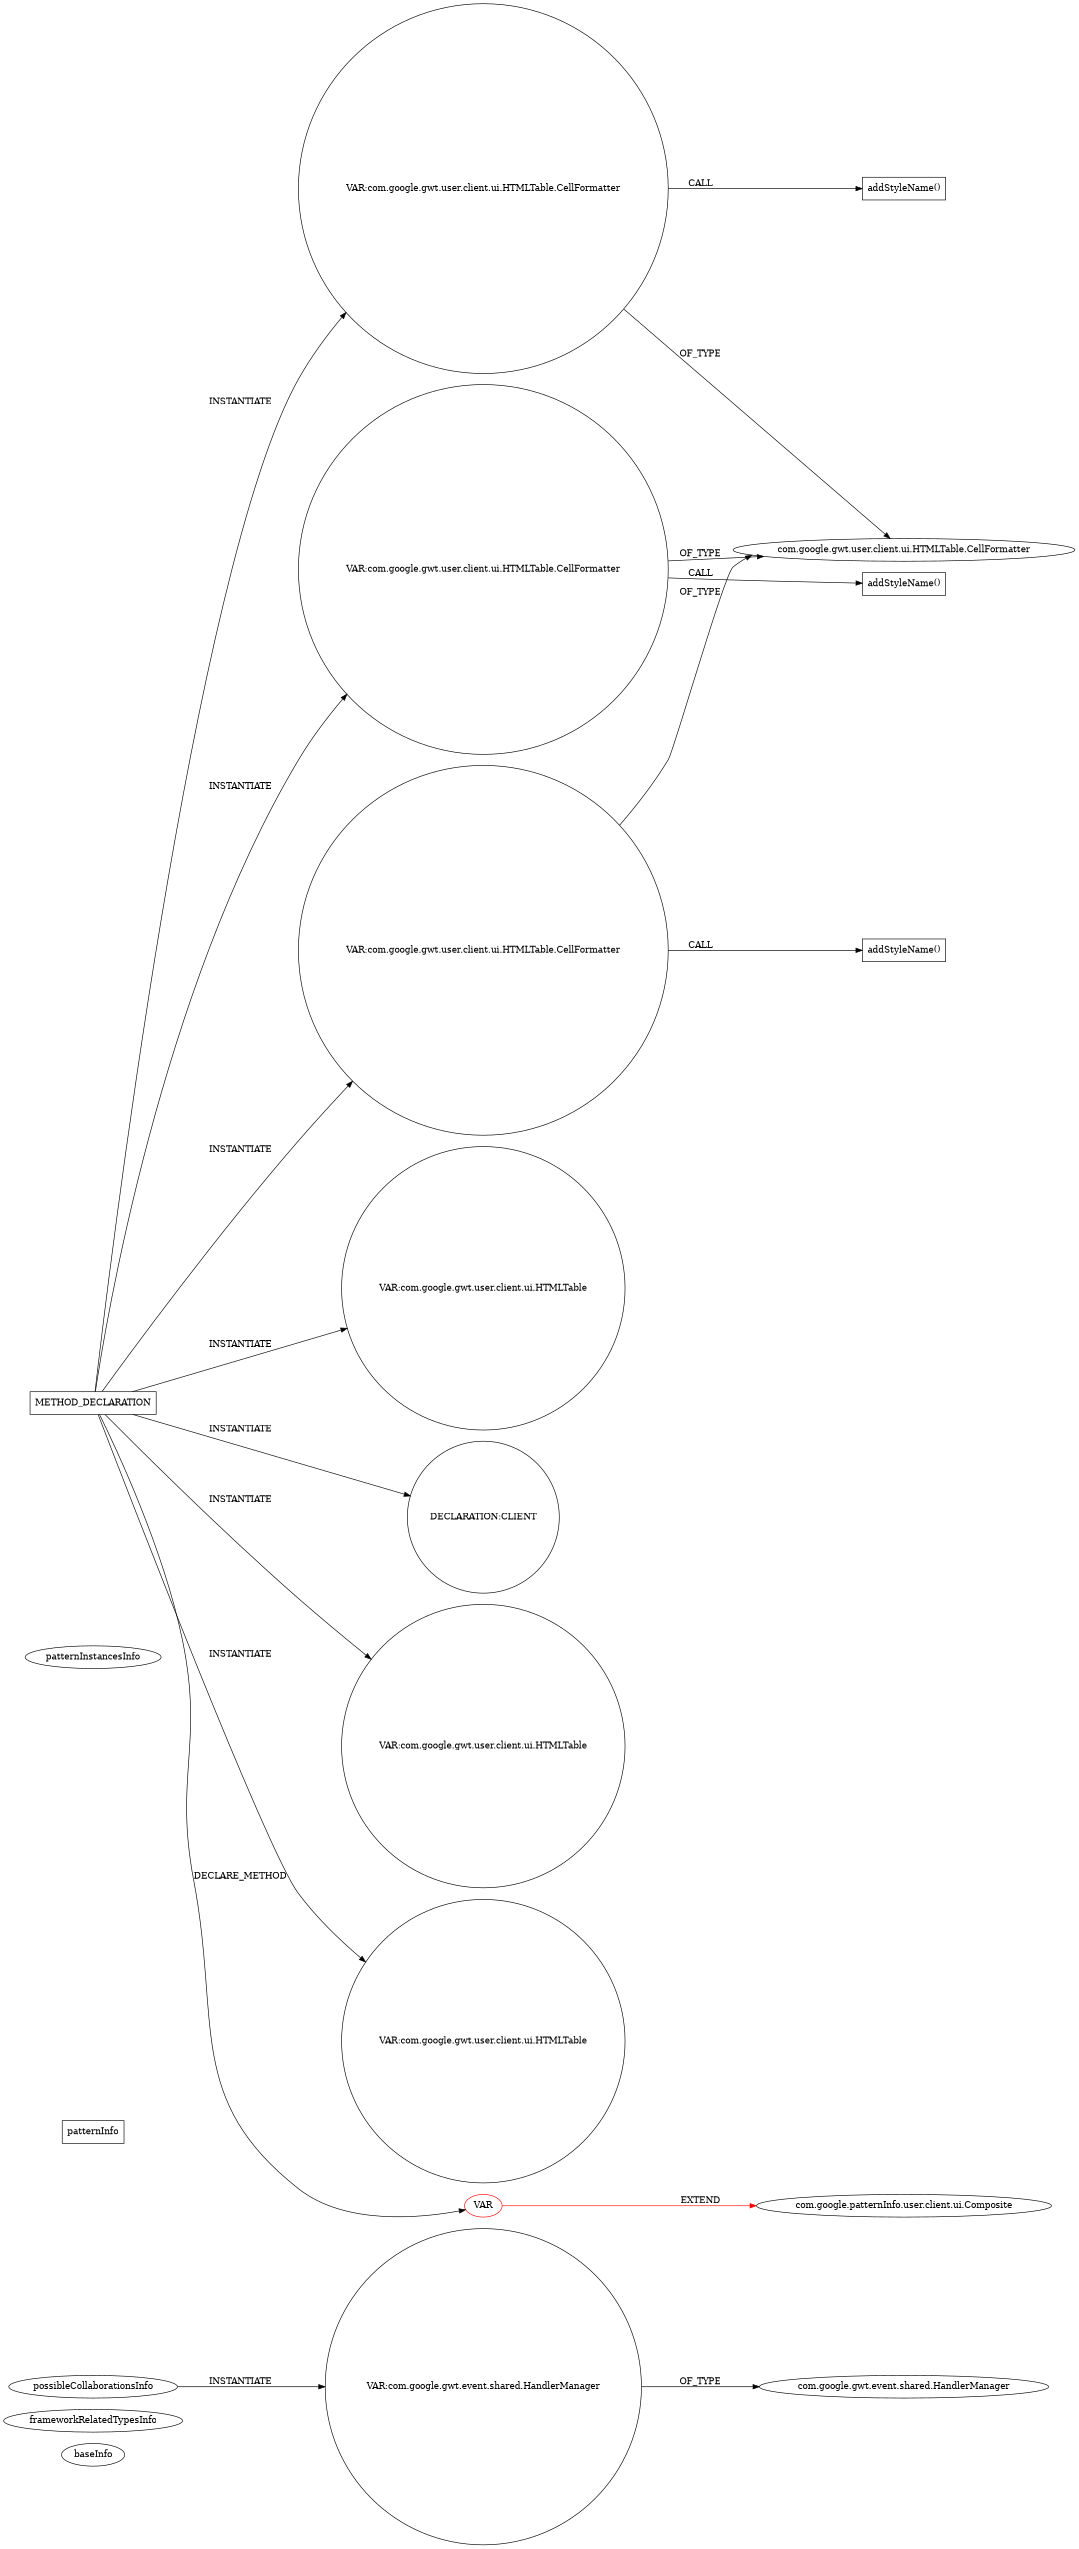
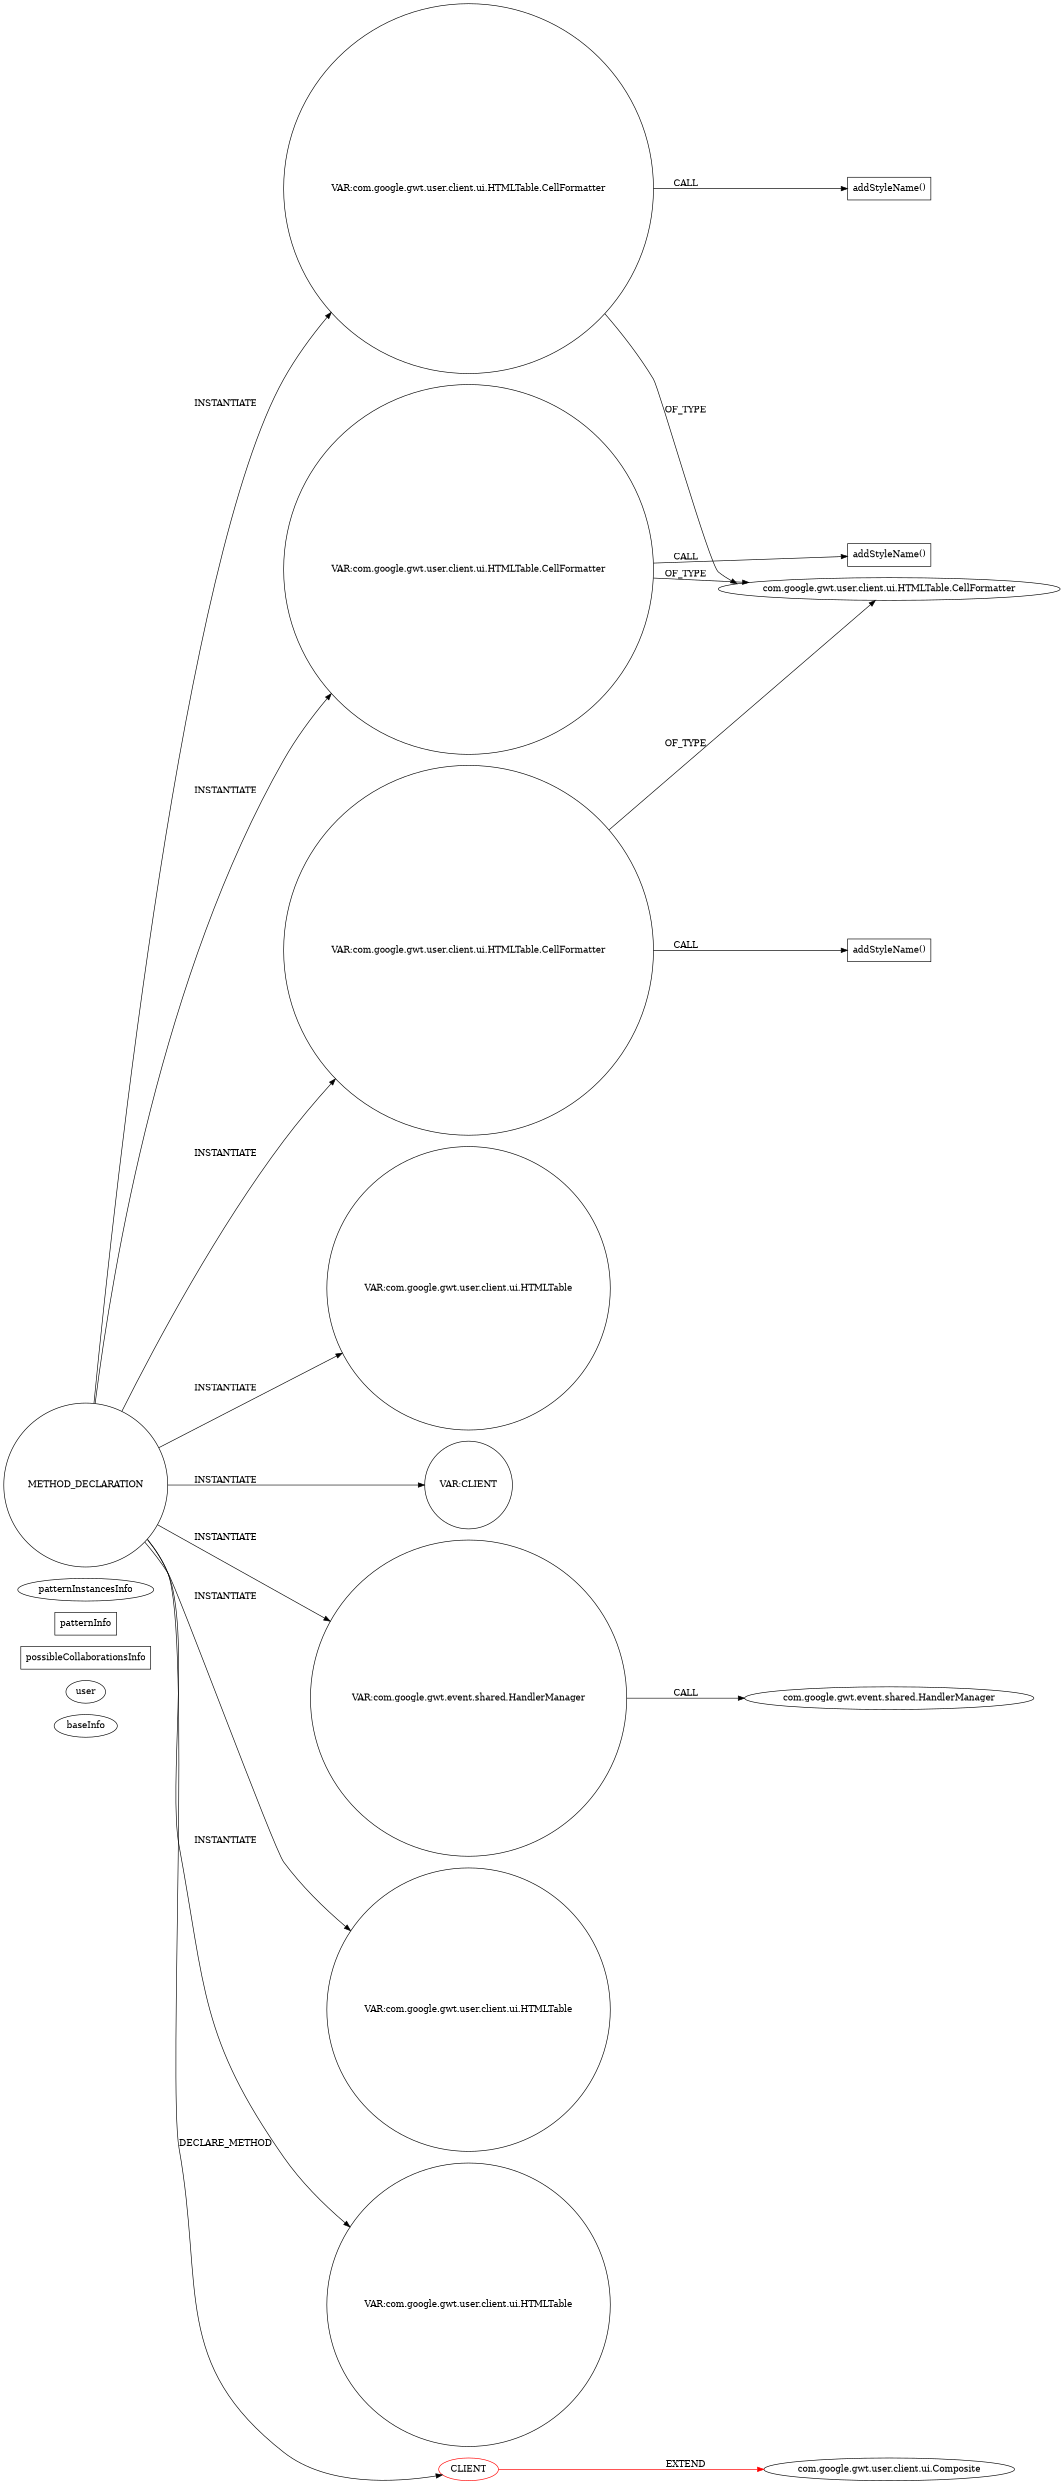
(93, 1403) -> (86, 1485)
(483, 1517) -> (469, 1485)
(483, 2206) -> (469, 2469)
(904, 2206) -> (889, 2469)
(701, 2382) -> (686, 1693)
(93, 2387) -> (86, 1658)
(248, 2387) -> (241, 1571)
(93, 2421) -> (86, 1692)
